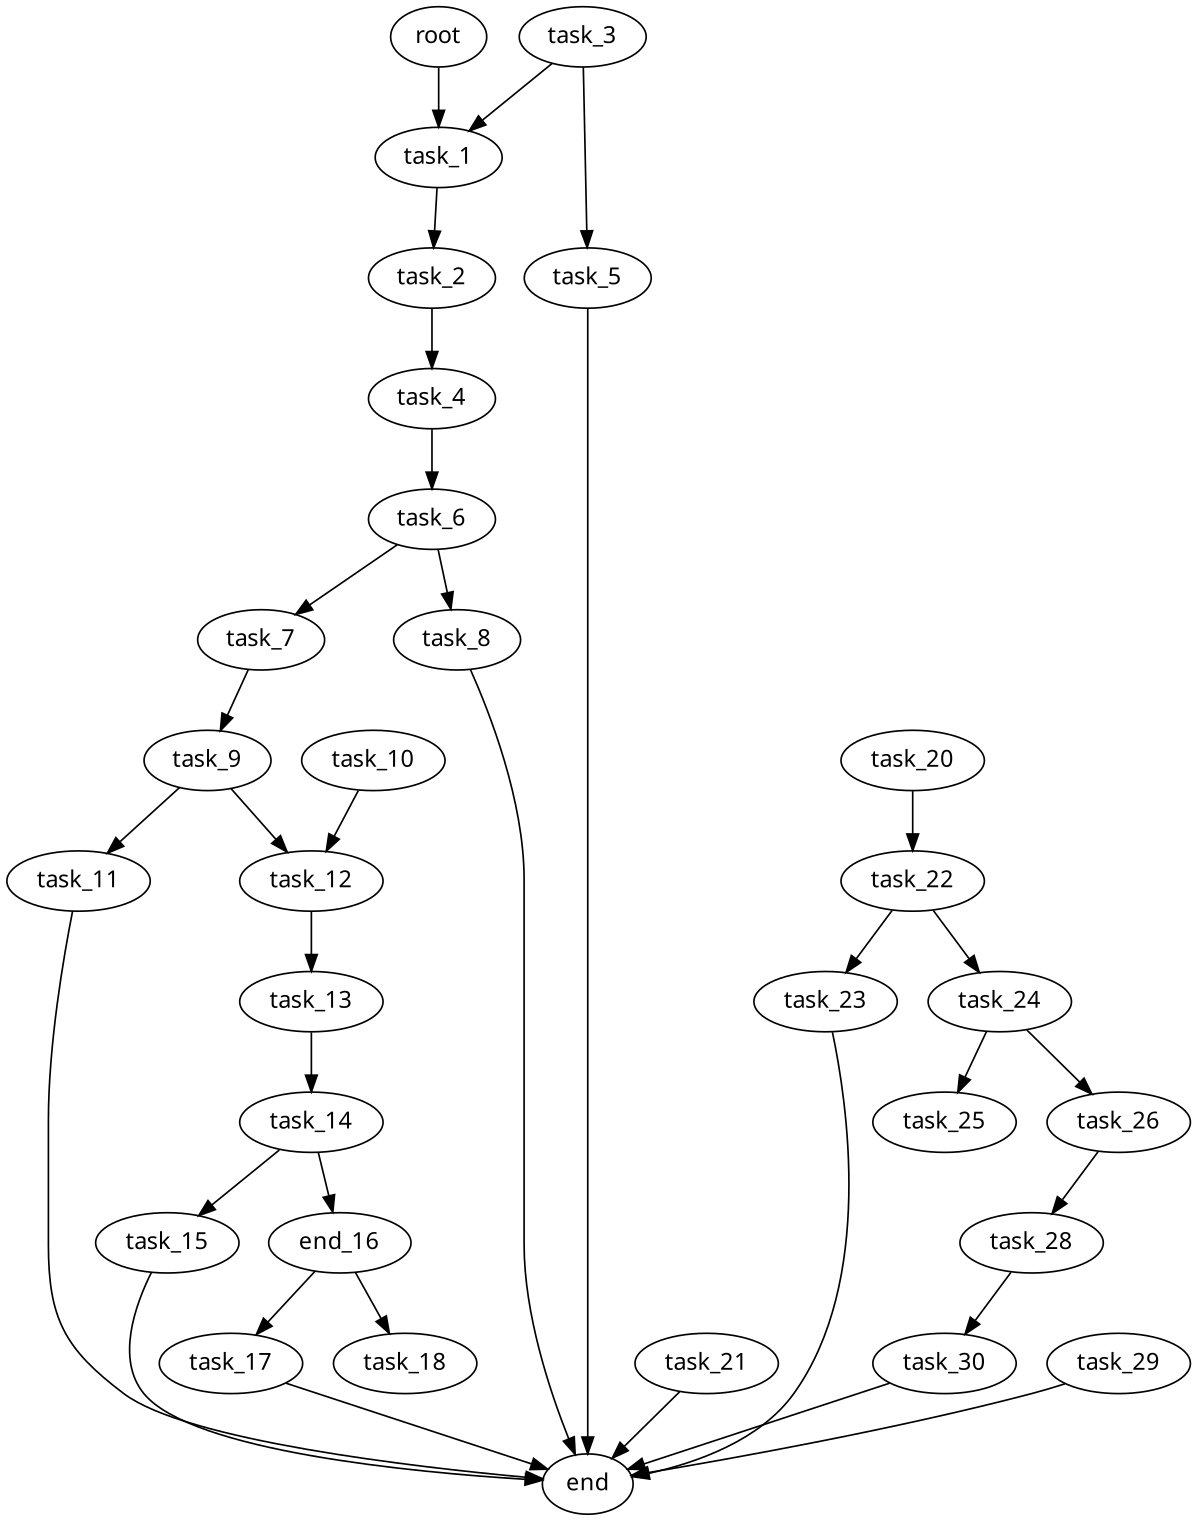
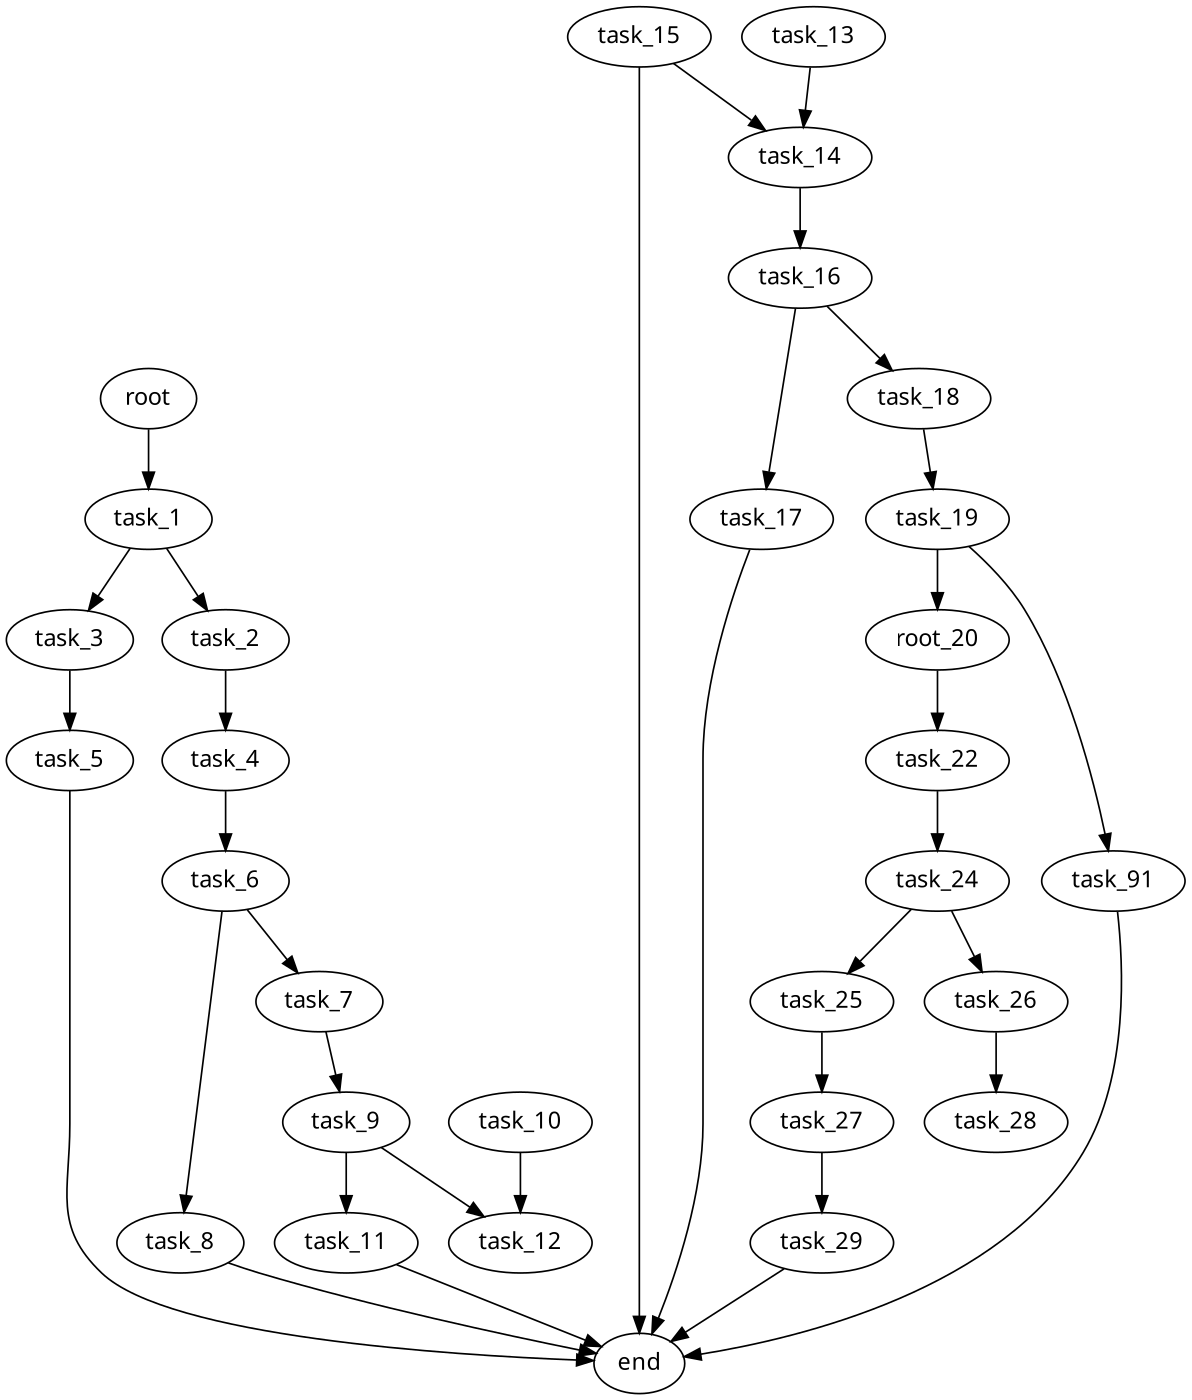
(517, 92) -> (114, 572)
none -> (937, 519)
(913, 760) -> (937, 640)
(311, 933) -> none
(826, 1002) -> none
none -> (822, 1122)
(246, 1177) -> (712, 92)
(340, 1243) -> (800, 278)
(707, 1363) -> (1113, 881)
(945, 1363) -> none
